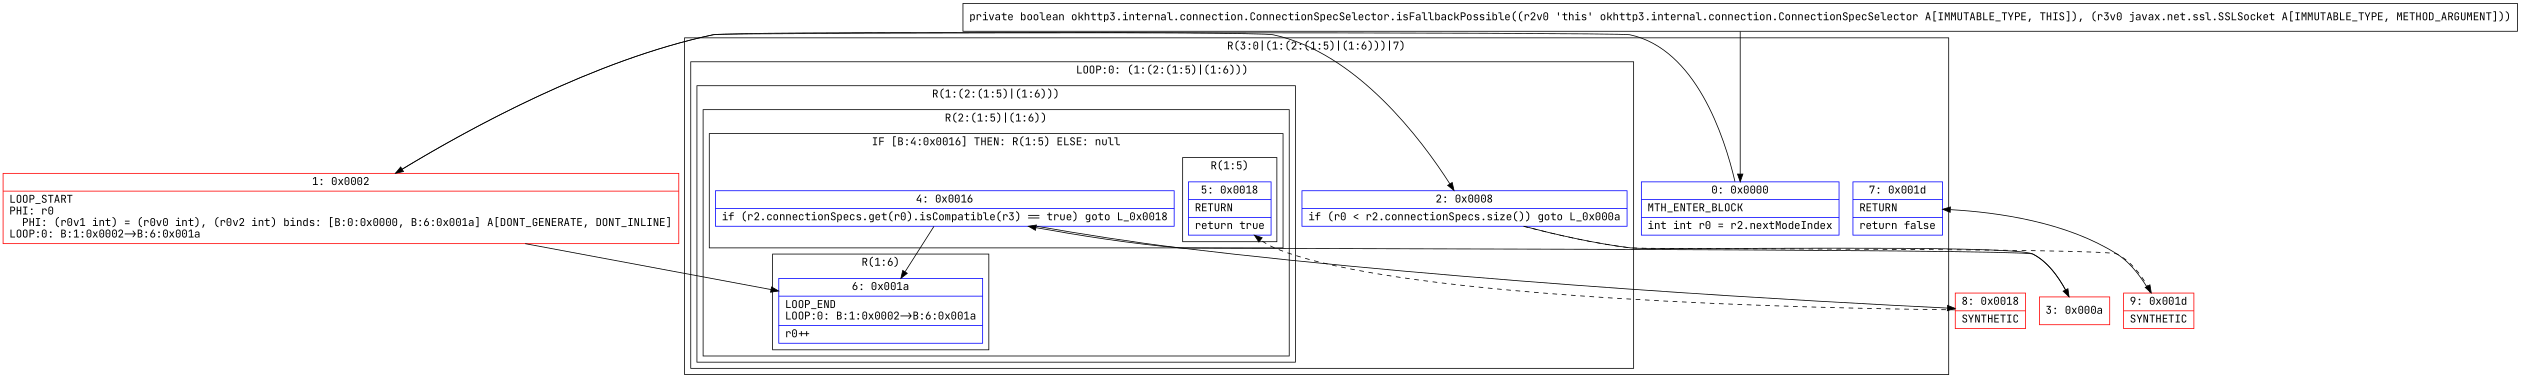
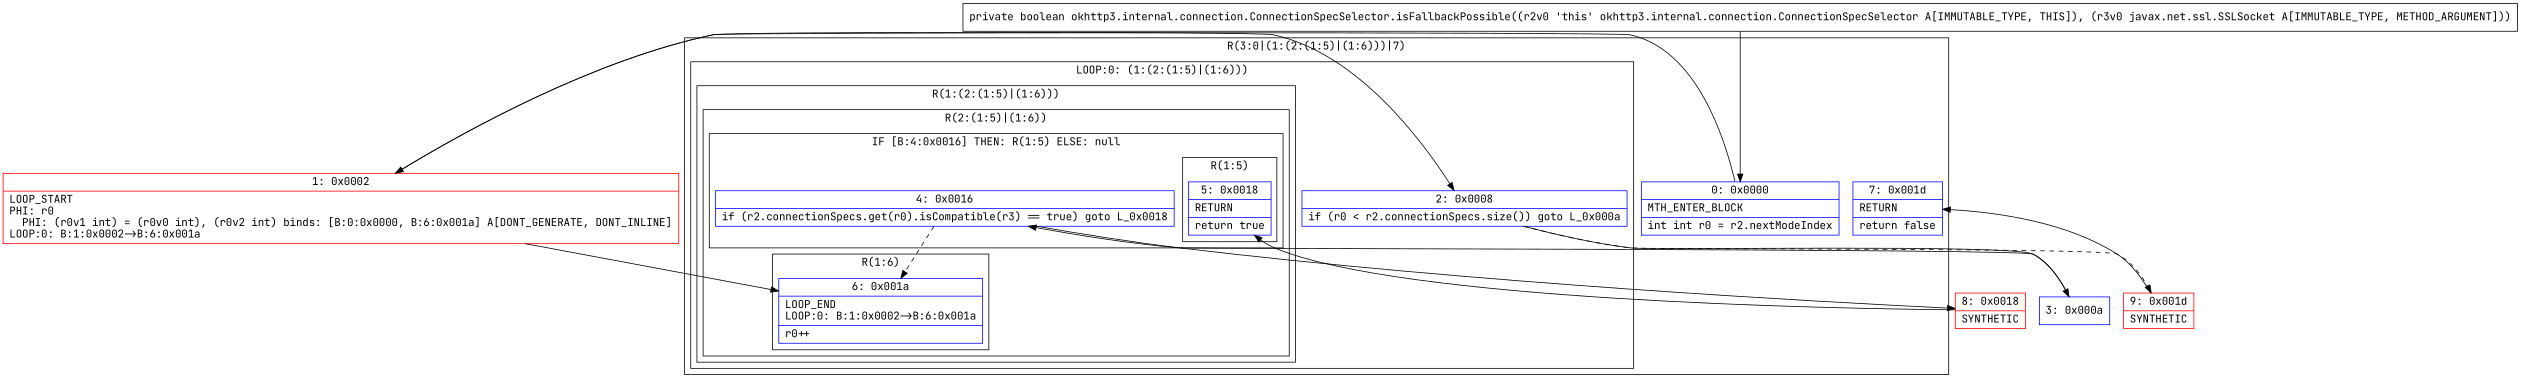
(924, 242) -> (924, 242)
(1605, 297) -> (1605, 297)
(2075, 311) -> (2075, 311)
